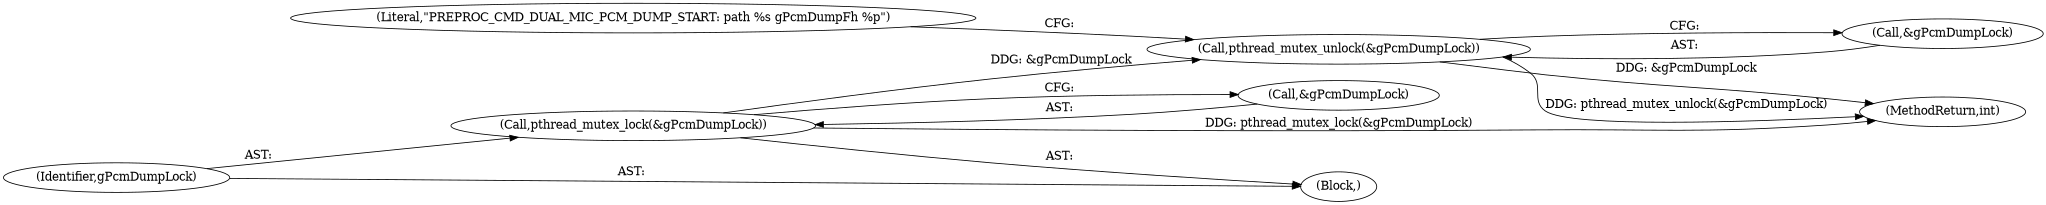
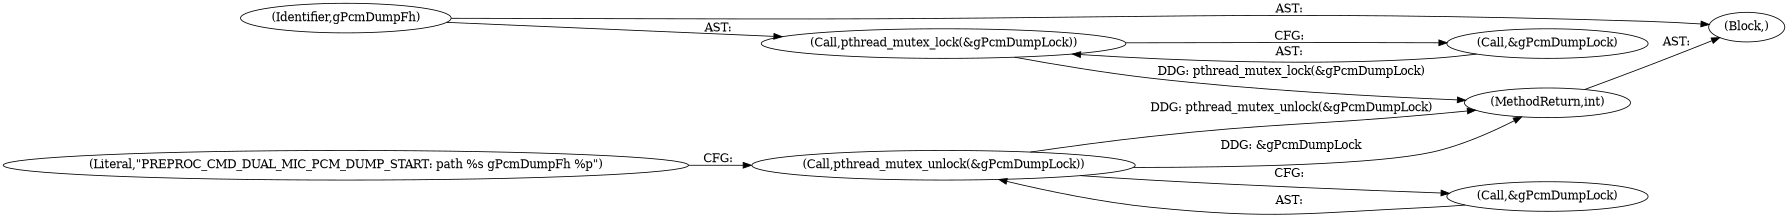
(957, 83) -> none
(1016, 165) -> (1648, 66)
(117, 178) -> (346, 18)
